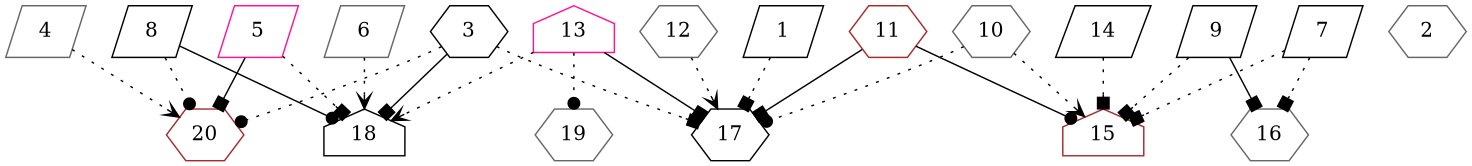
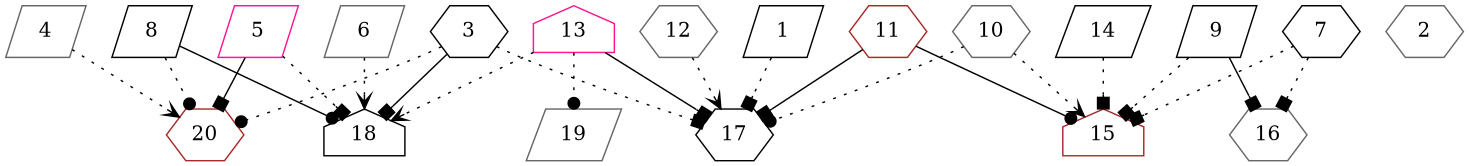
(1323, 32) -> (1321, 32)
(574, 135) -> (574, 135)
